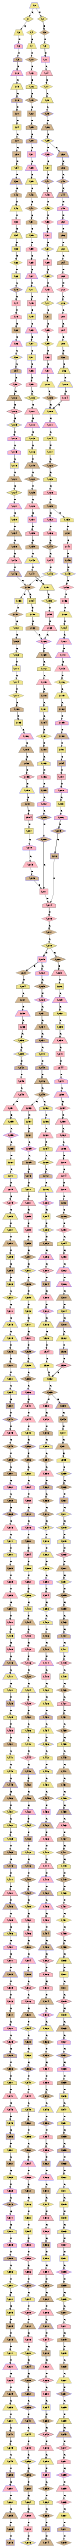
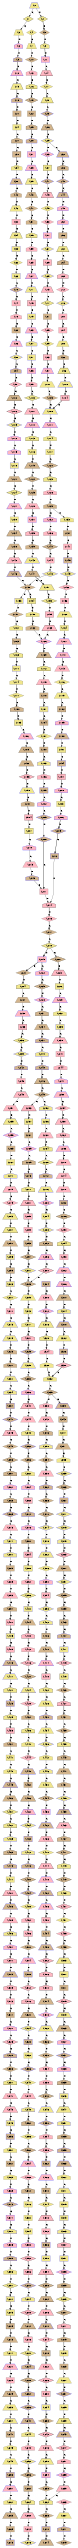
(46, 1277) -> (38, 1277)
(64, 2495) -> (55, 2495)
